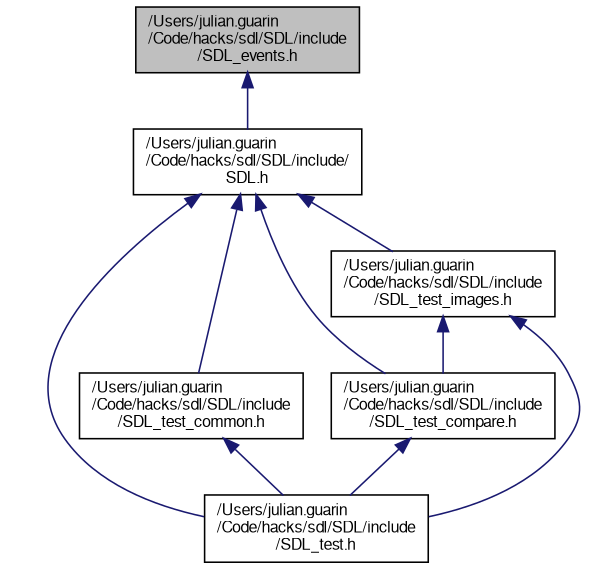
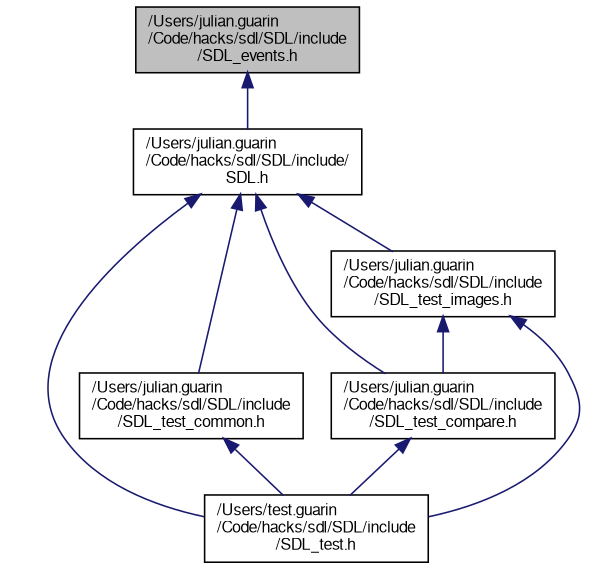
(316, 529) -> (316, 529)
